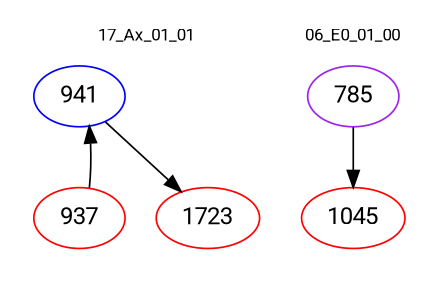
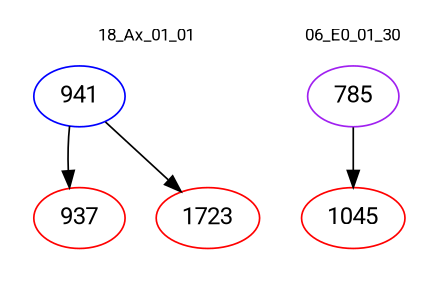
(147, 36) -> (147, 36)
(353, 36) -> (353, 36)
(91, 166) -> (68, 148)
